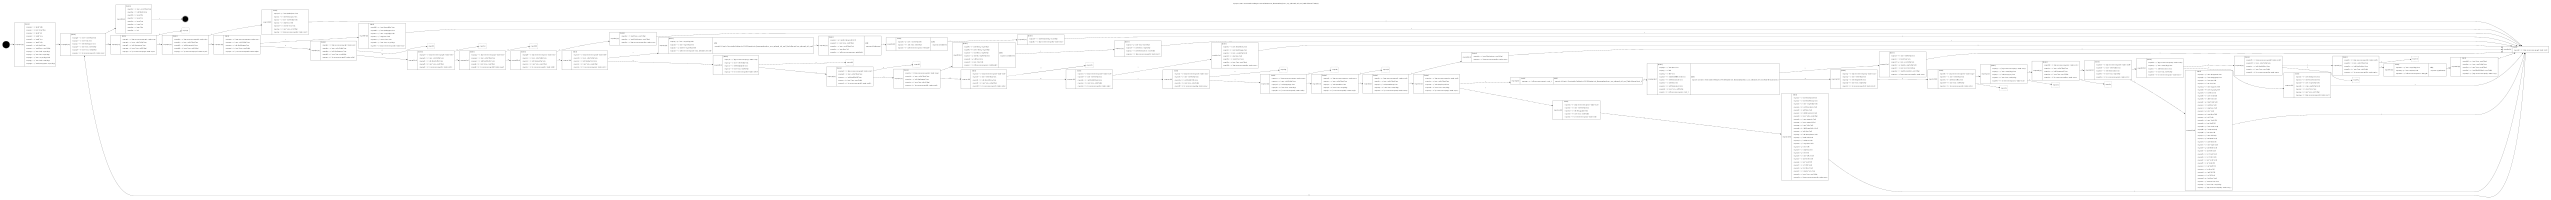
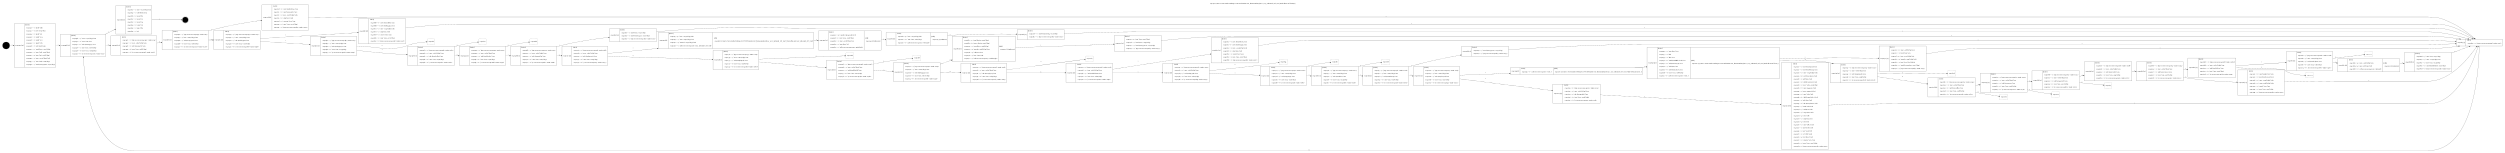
(185, 31) -> none
none -> (1952, 73)
(2209, 130) -> none
